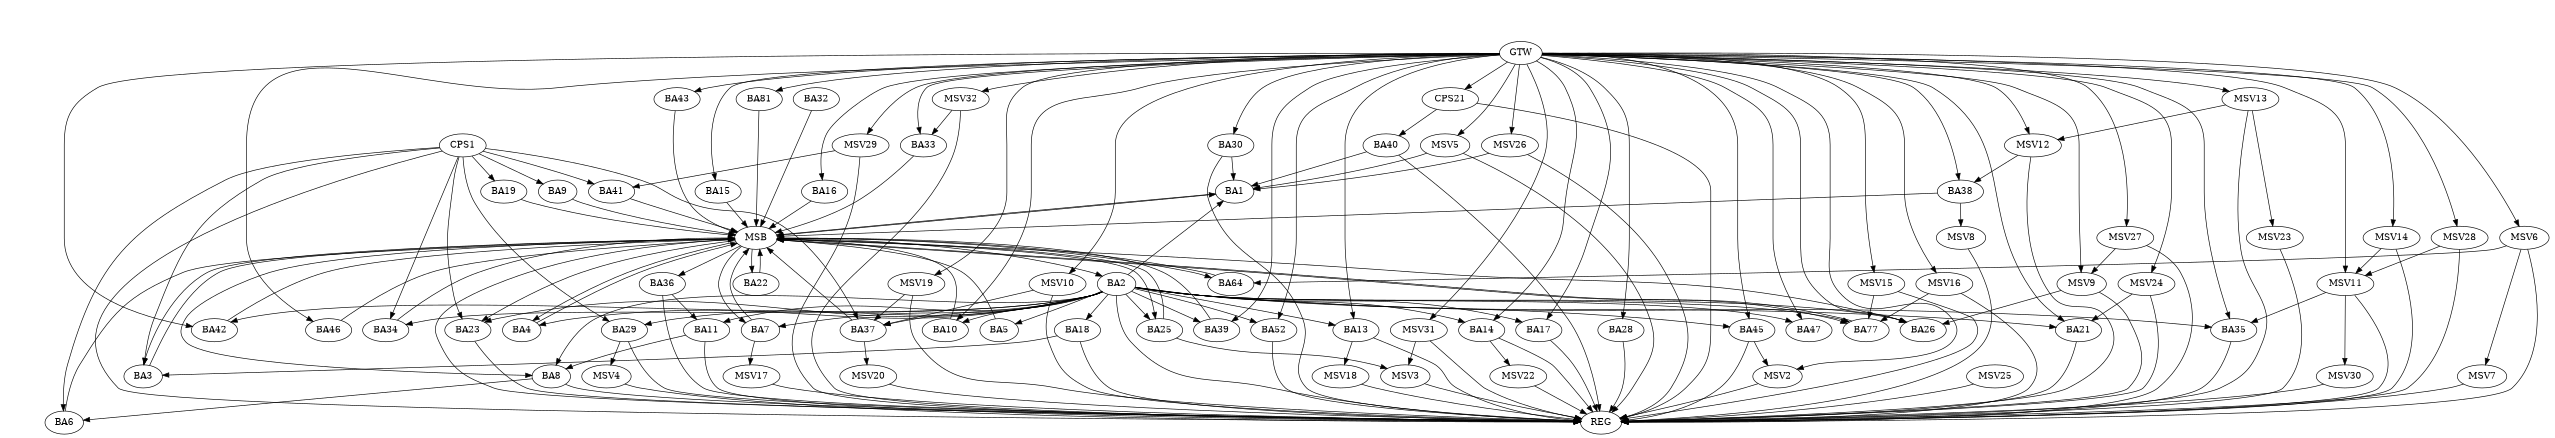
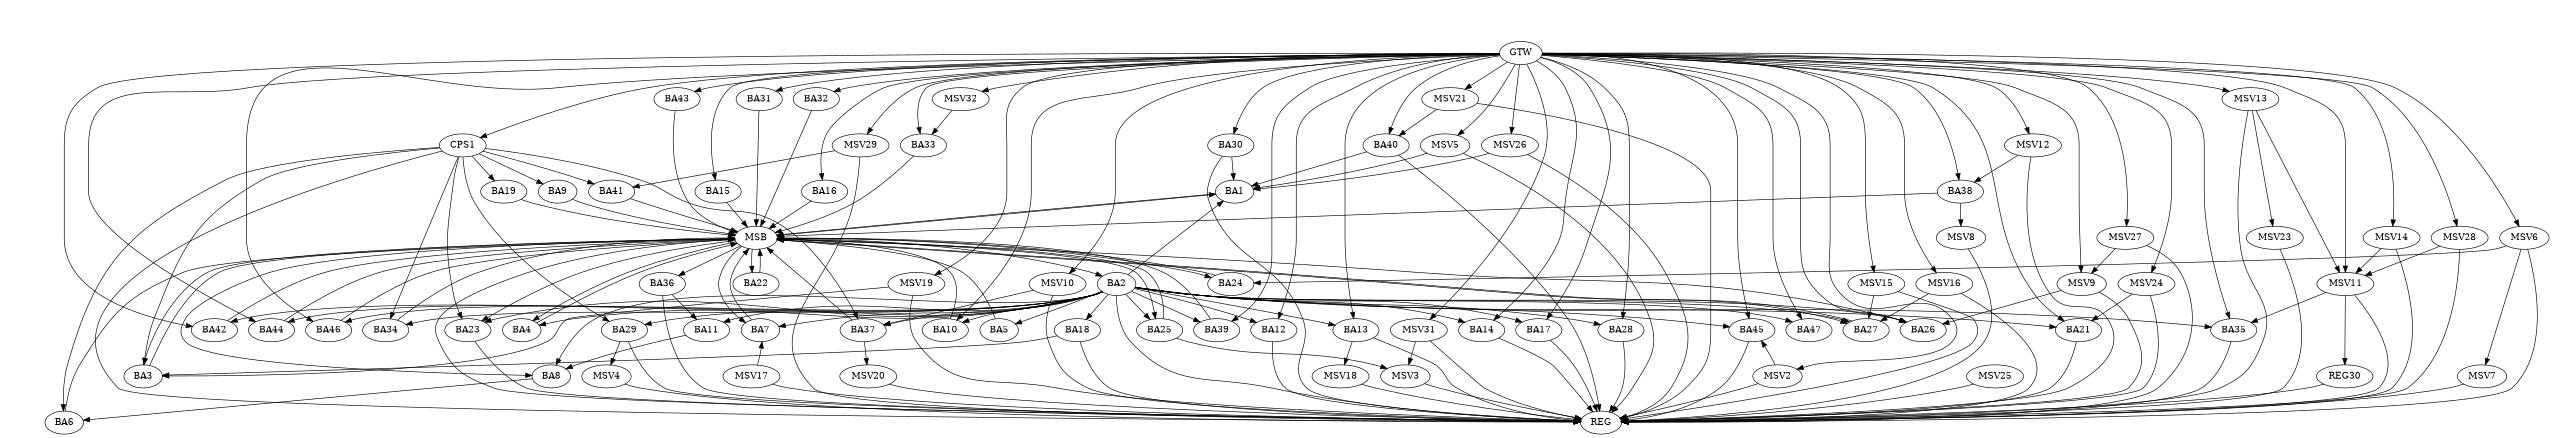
none -> (989, 63)
none -> (1169, 63)
none -> (1434, 76)
(759, 99) -> (759, 99)
(1450, 99) -> (1450, 99)
(2145, 122) -> (2296, 189)
(1231, 284) -> (1231, 284)
none -> (1365, 304)
(892, 305) -> (534, 346)
none -> (727, 308)
none -> (272, 330)
(1274, 330) -> (1274, 330)
(1866, 330) -> (1866, 330)
(752, 350) -> (759, 360)
(1759, 351) -> (1770, 355)
(1518, 376) -> none
(2345, 376) -> (2345, 376)
(828, 378) -> none
(1069, 413) -> none
(1120, 416) -> none
